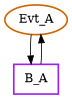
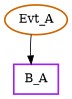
(42, 54) -> none
